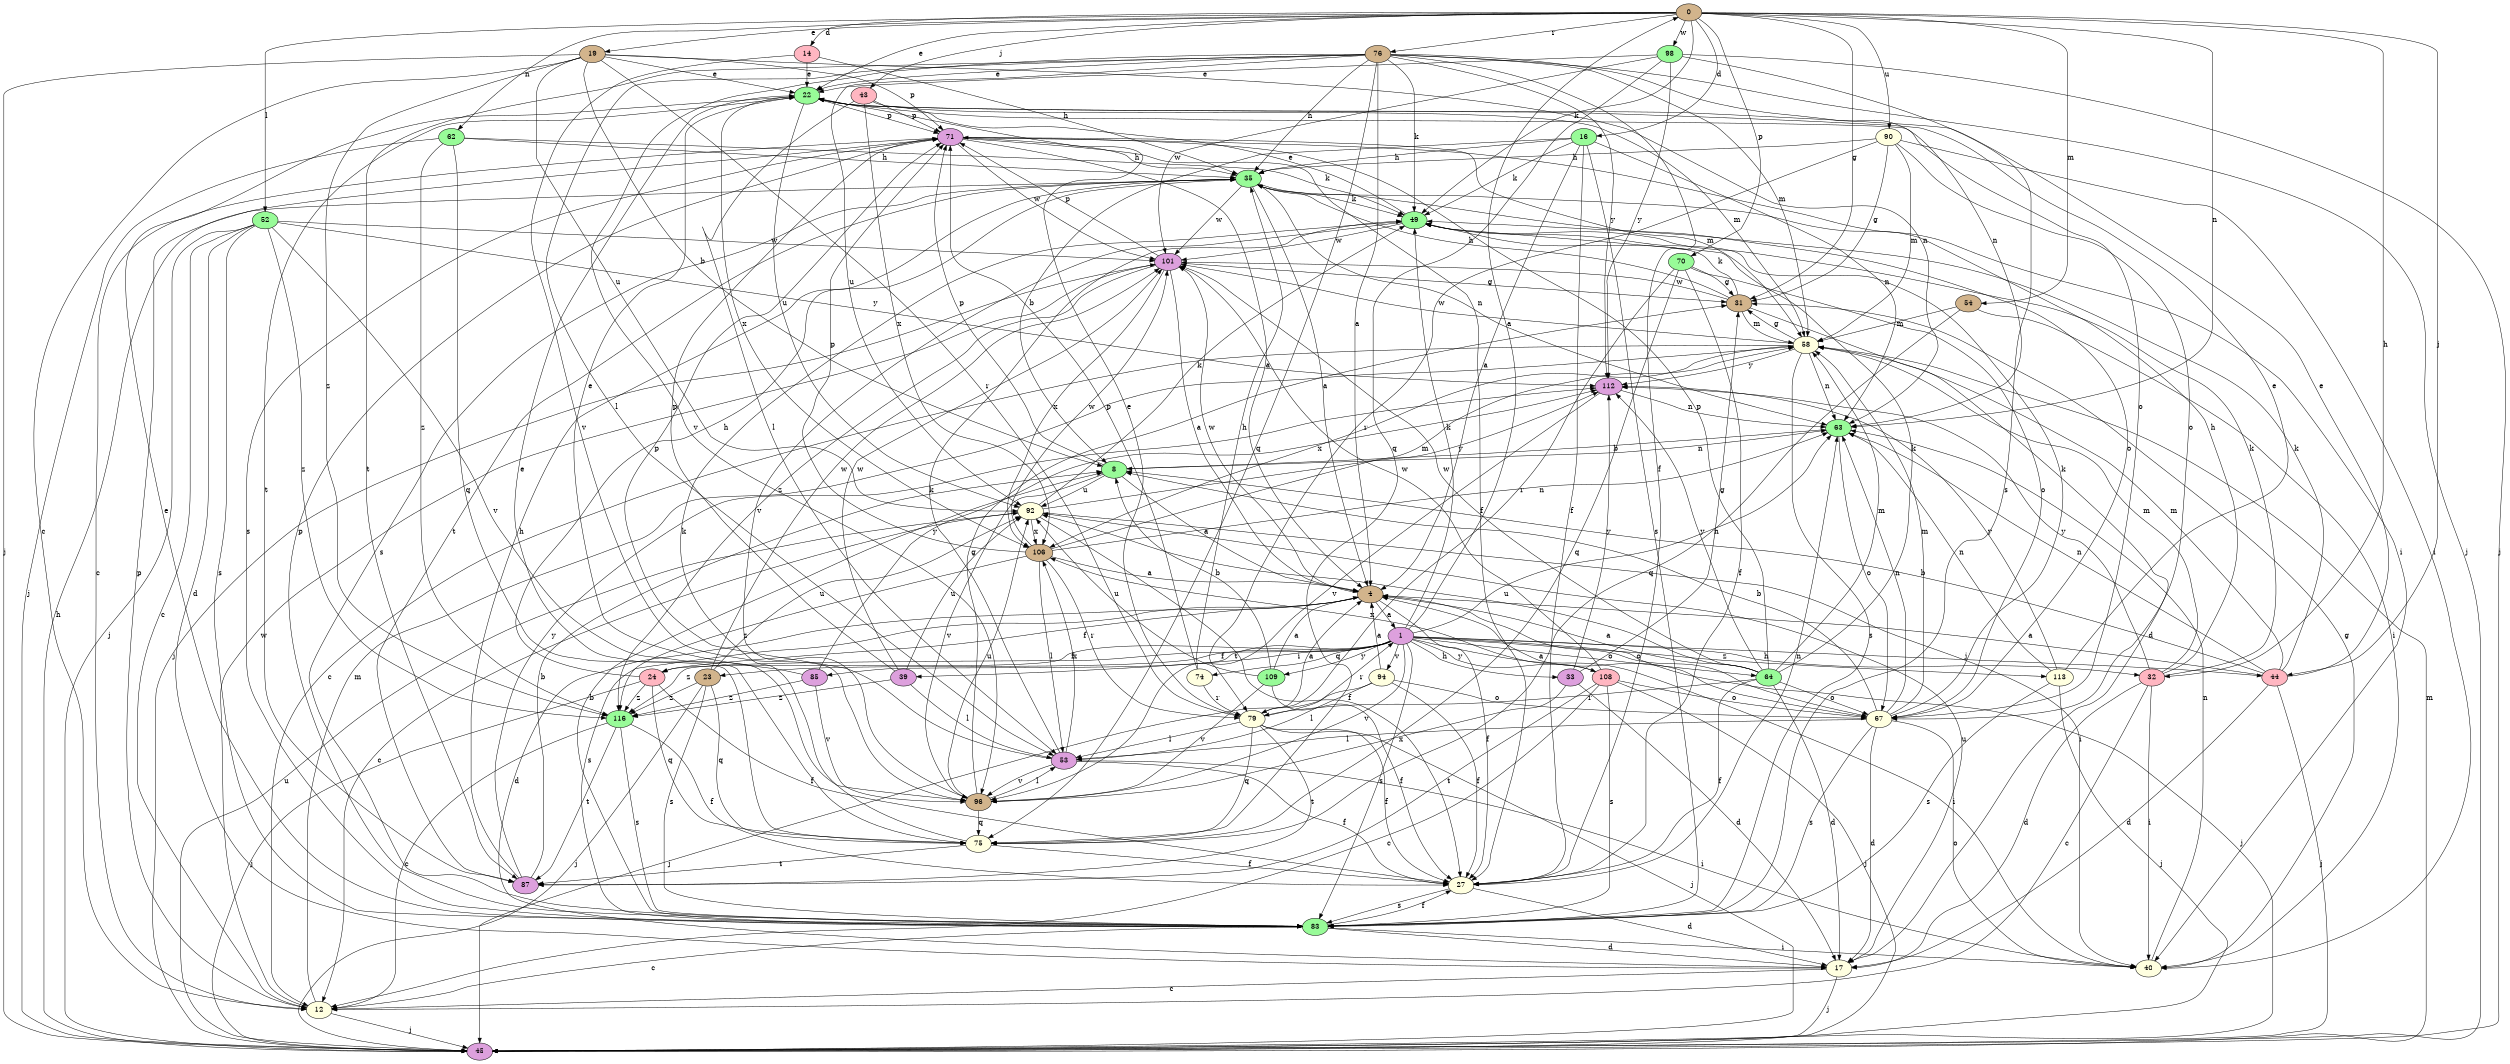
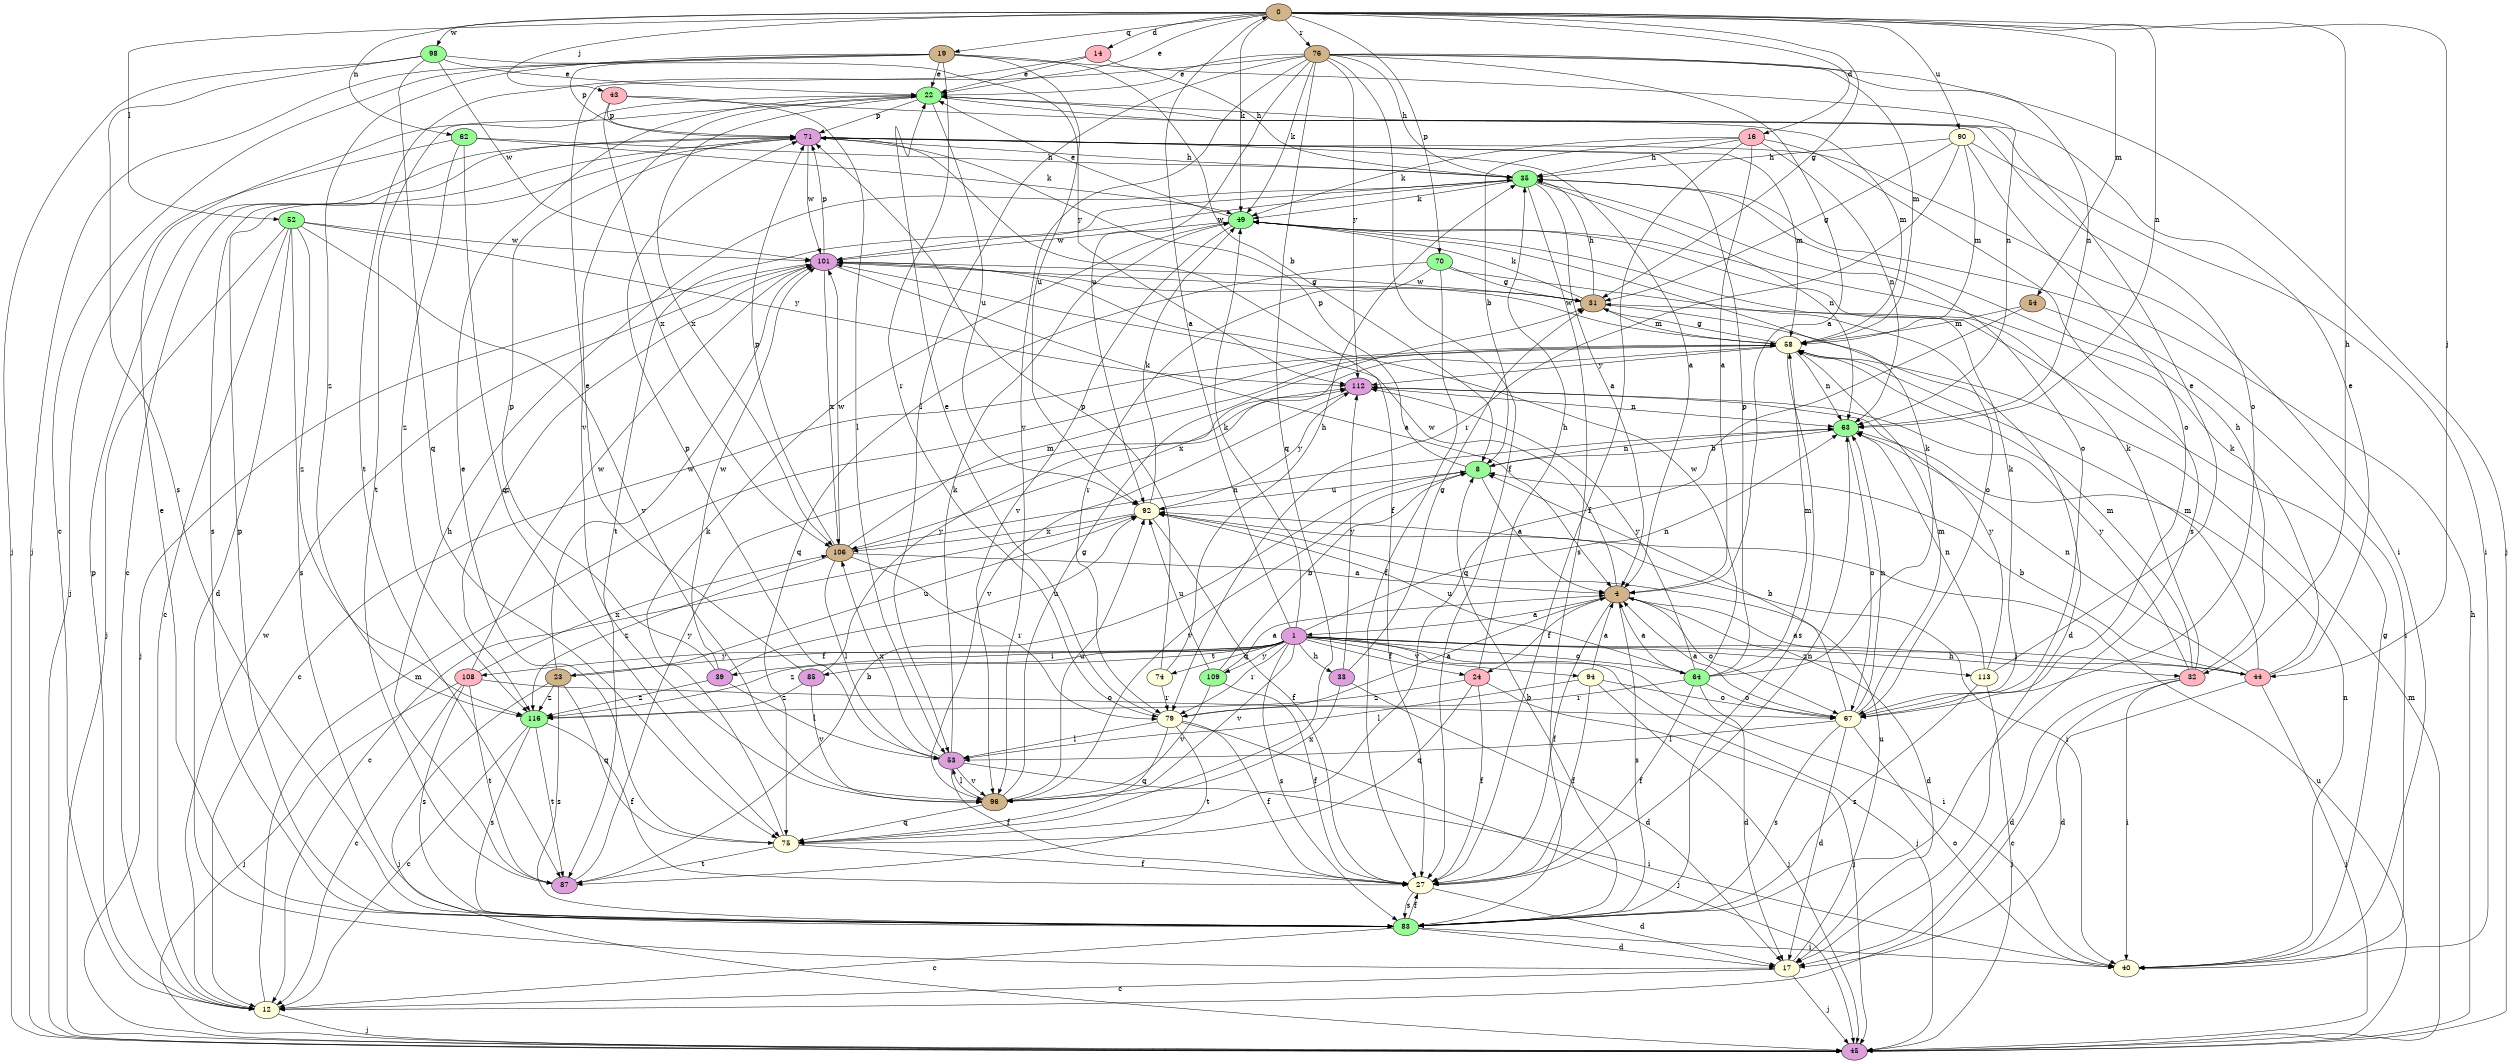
(813, 33) -> (1129, 33)
(1584, 137) -> (1752, 137)
(1335, 689) -> (1238, 681)
